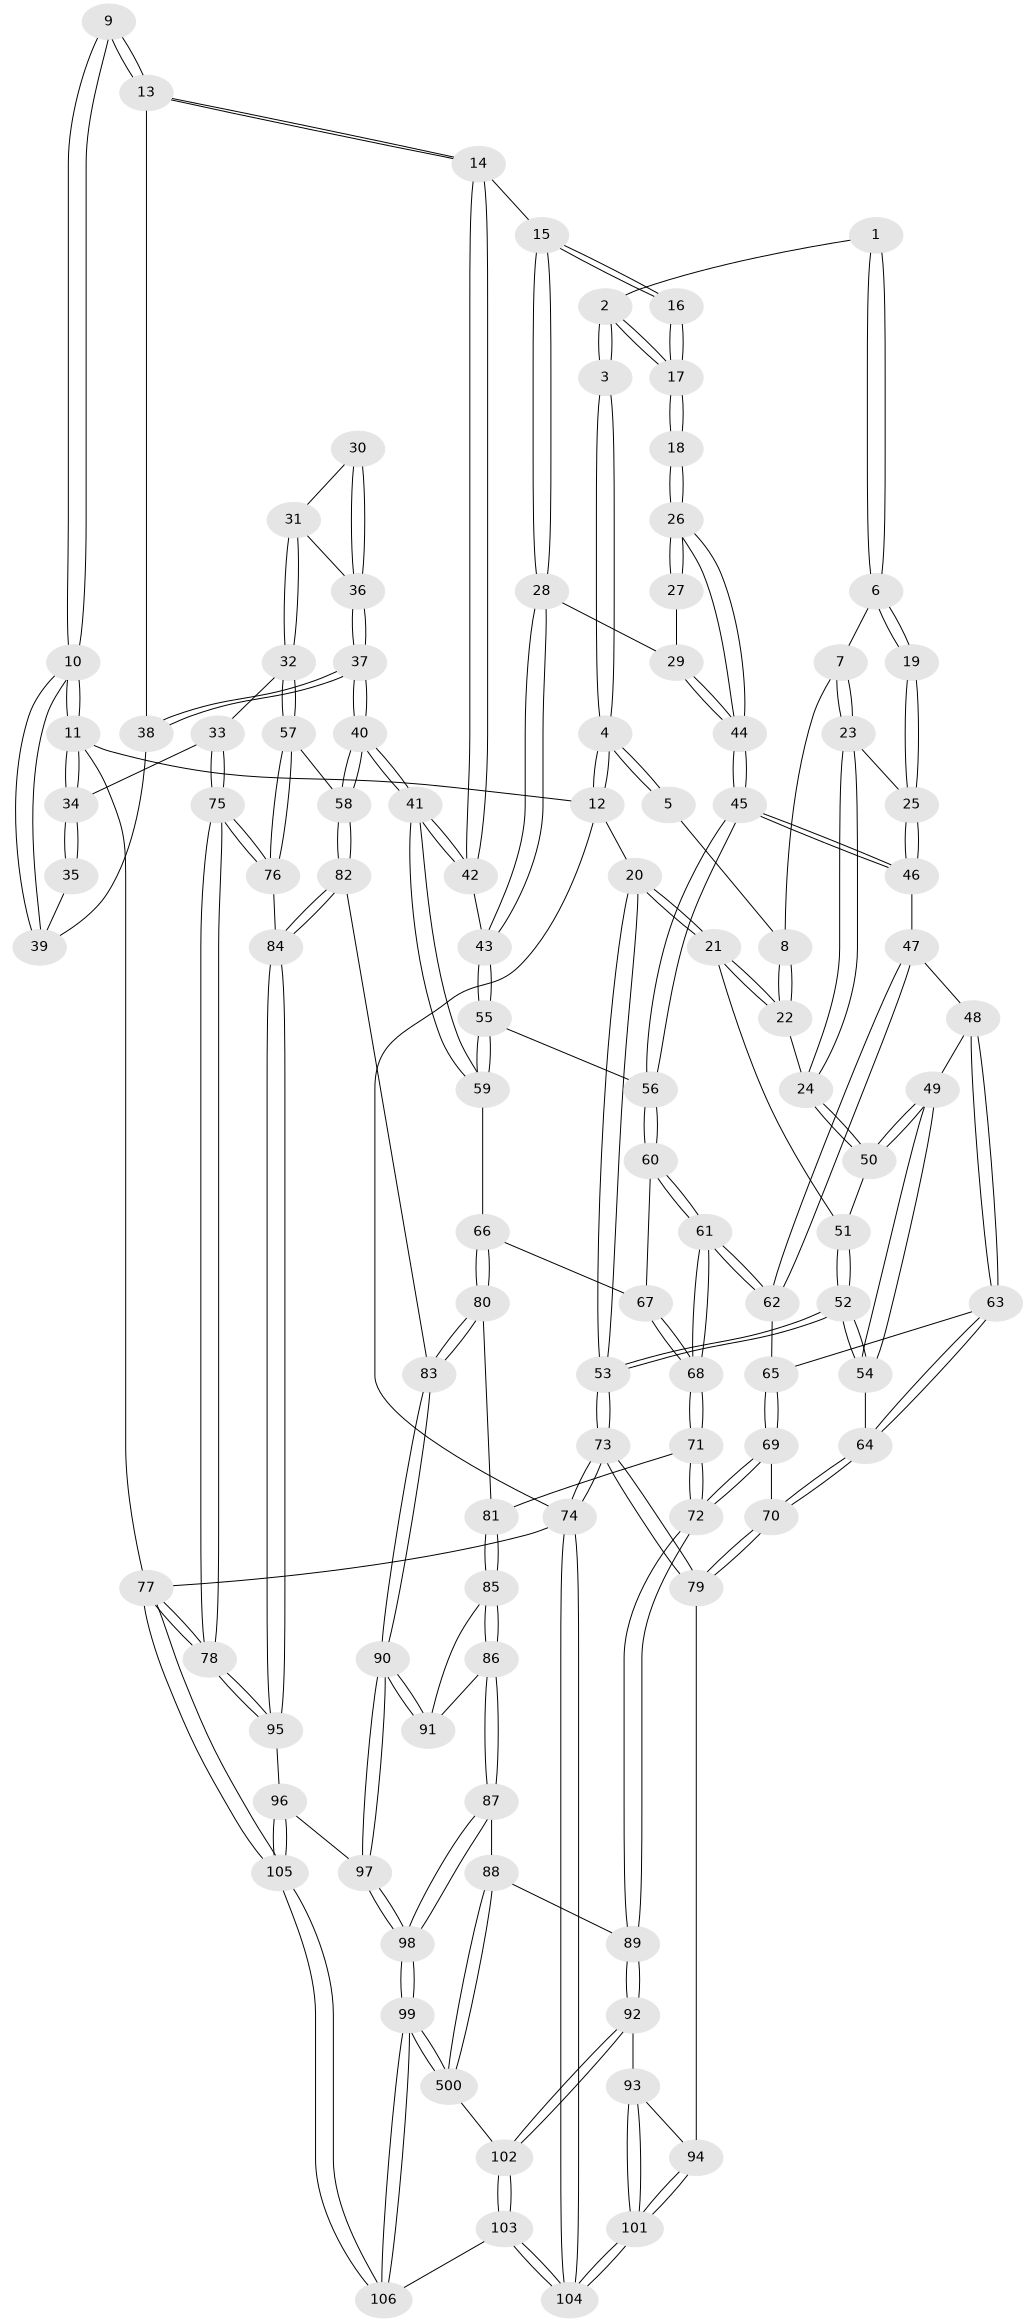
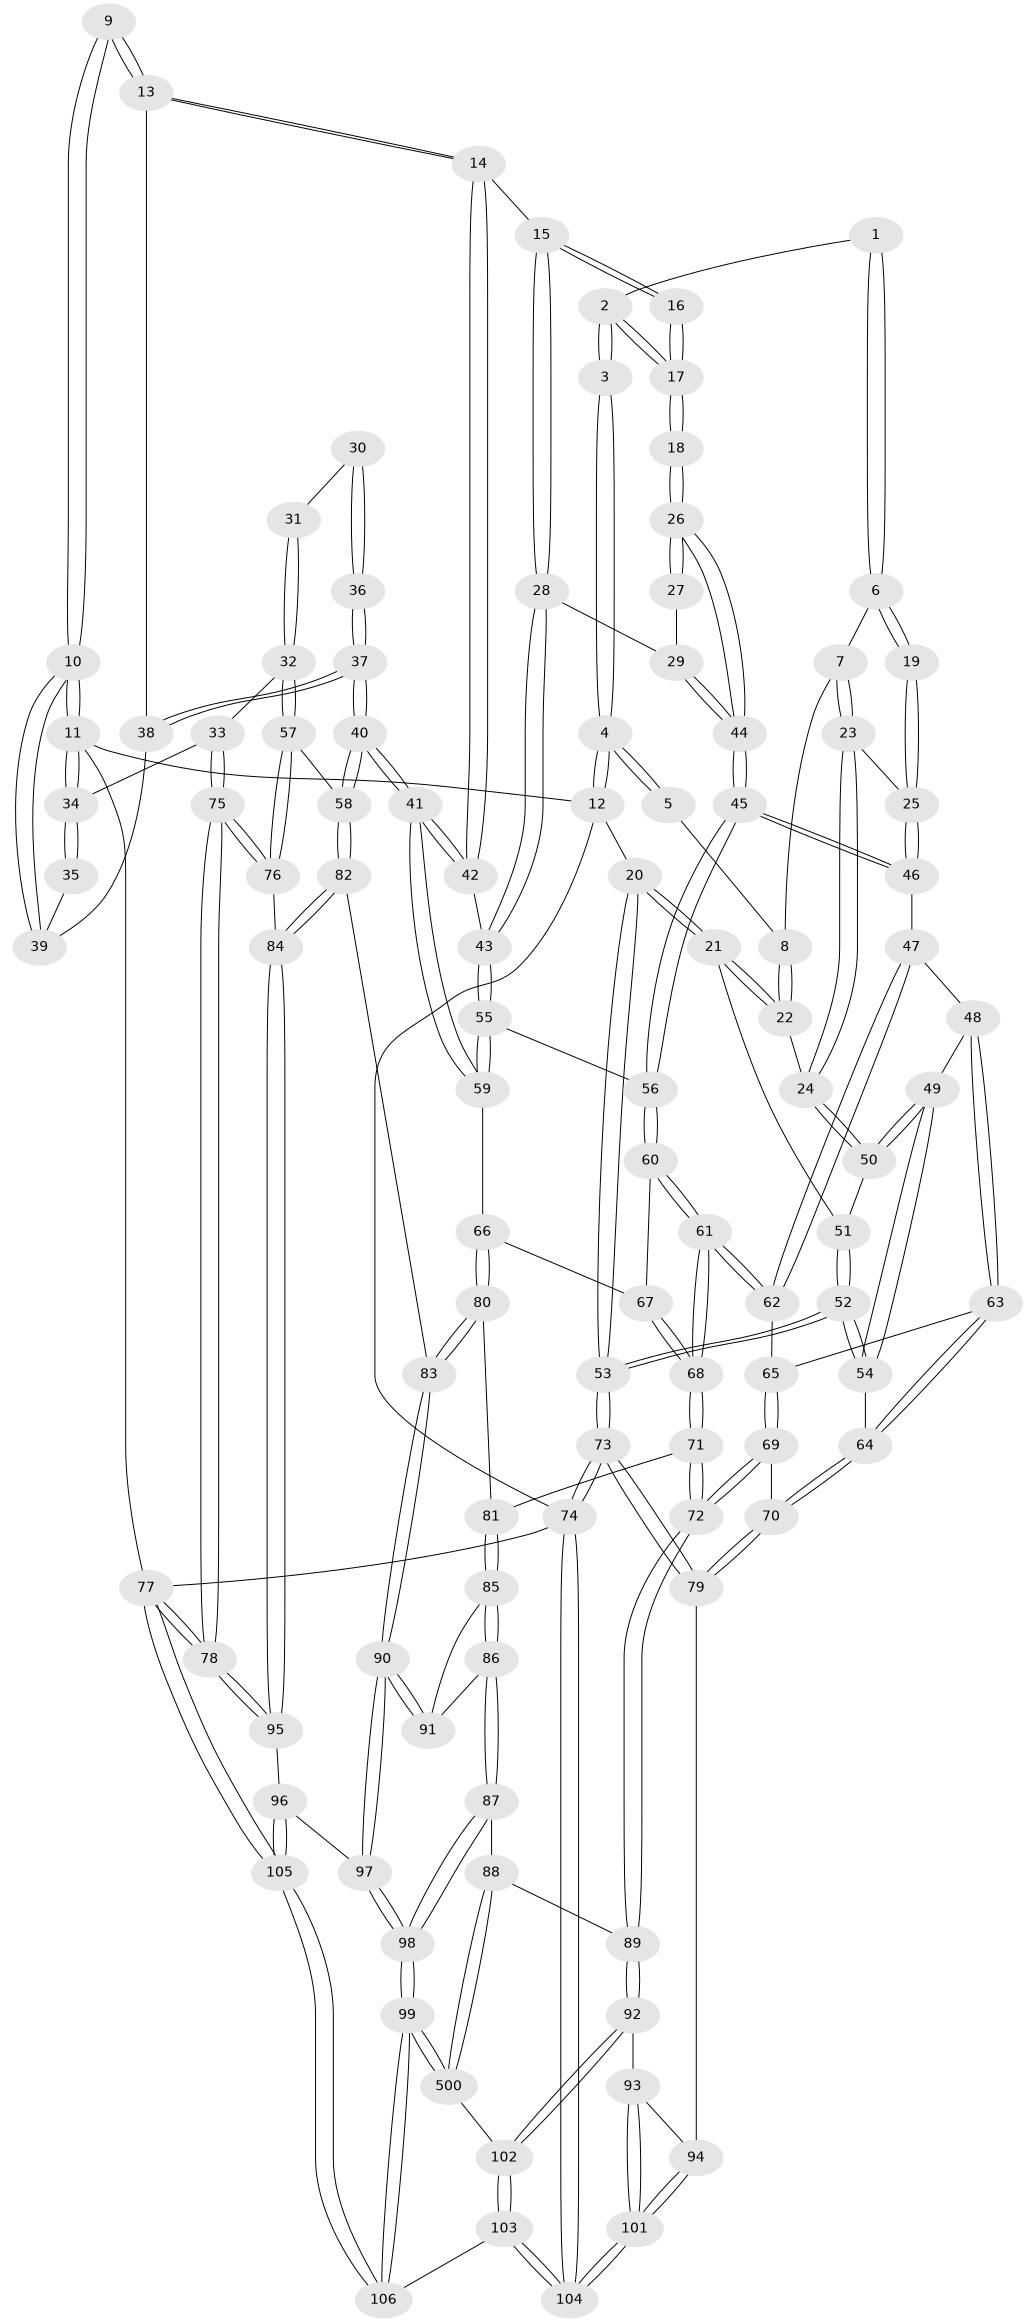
(326, 556) -> none
